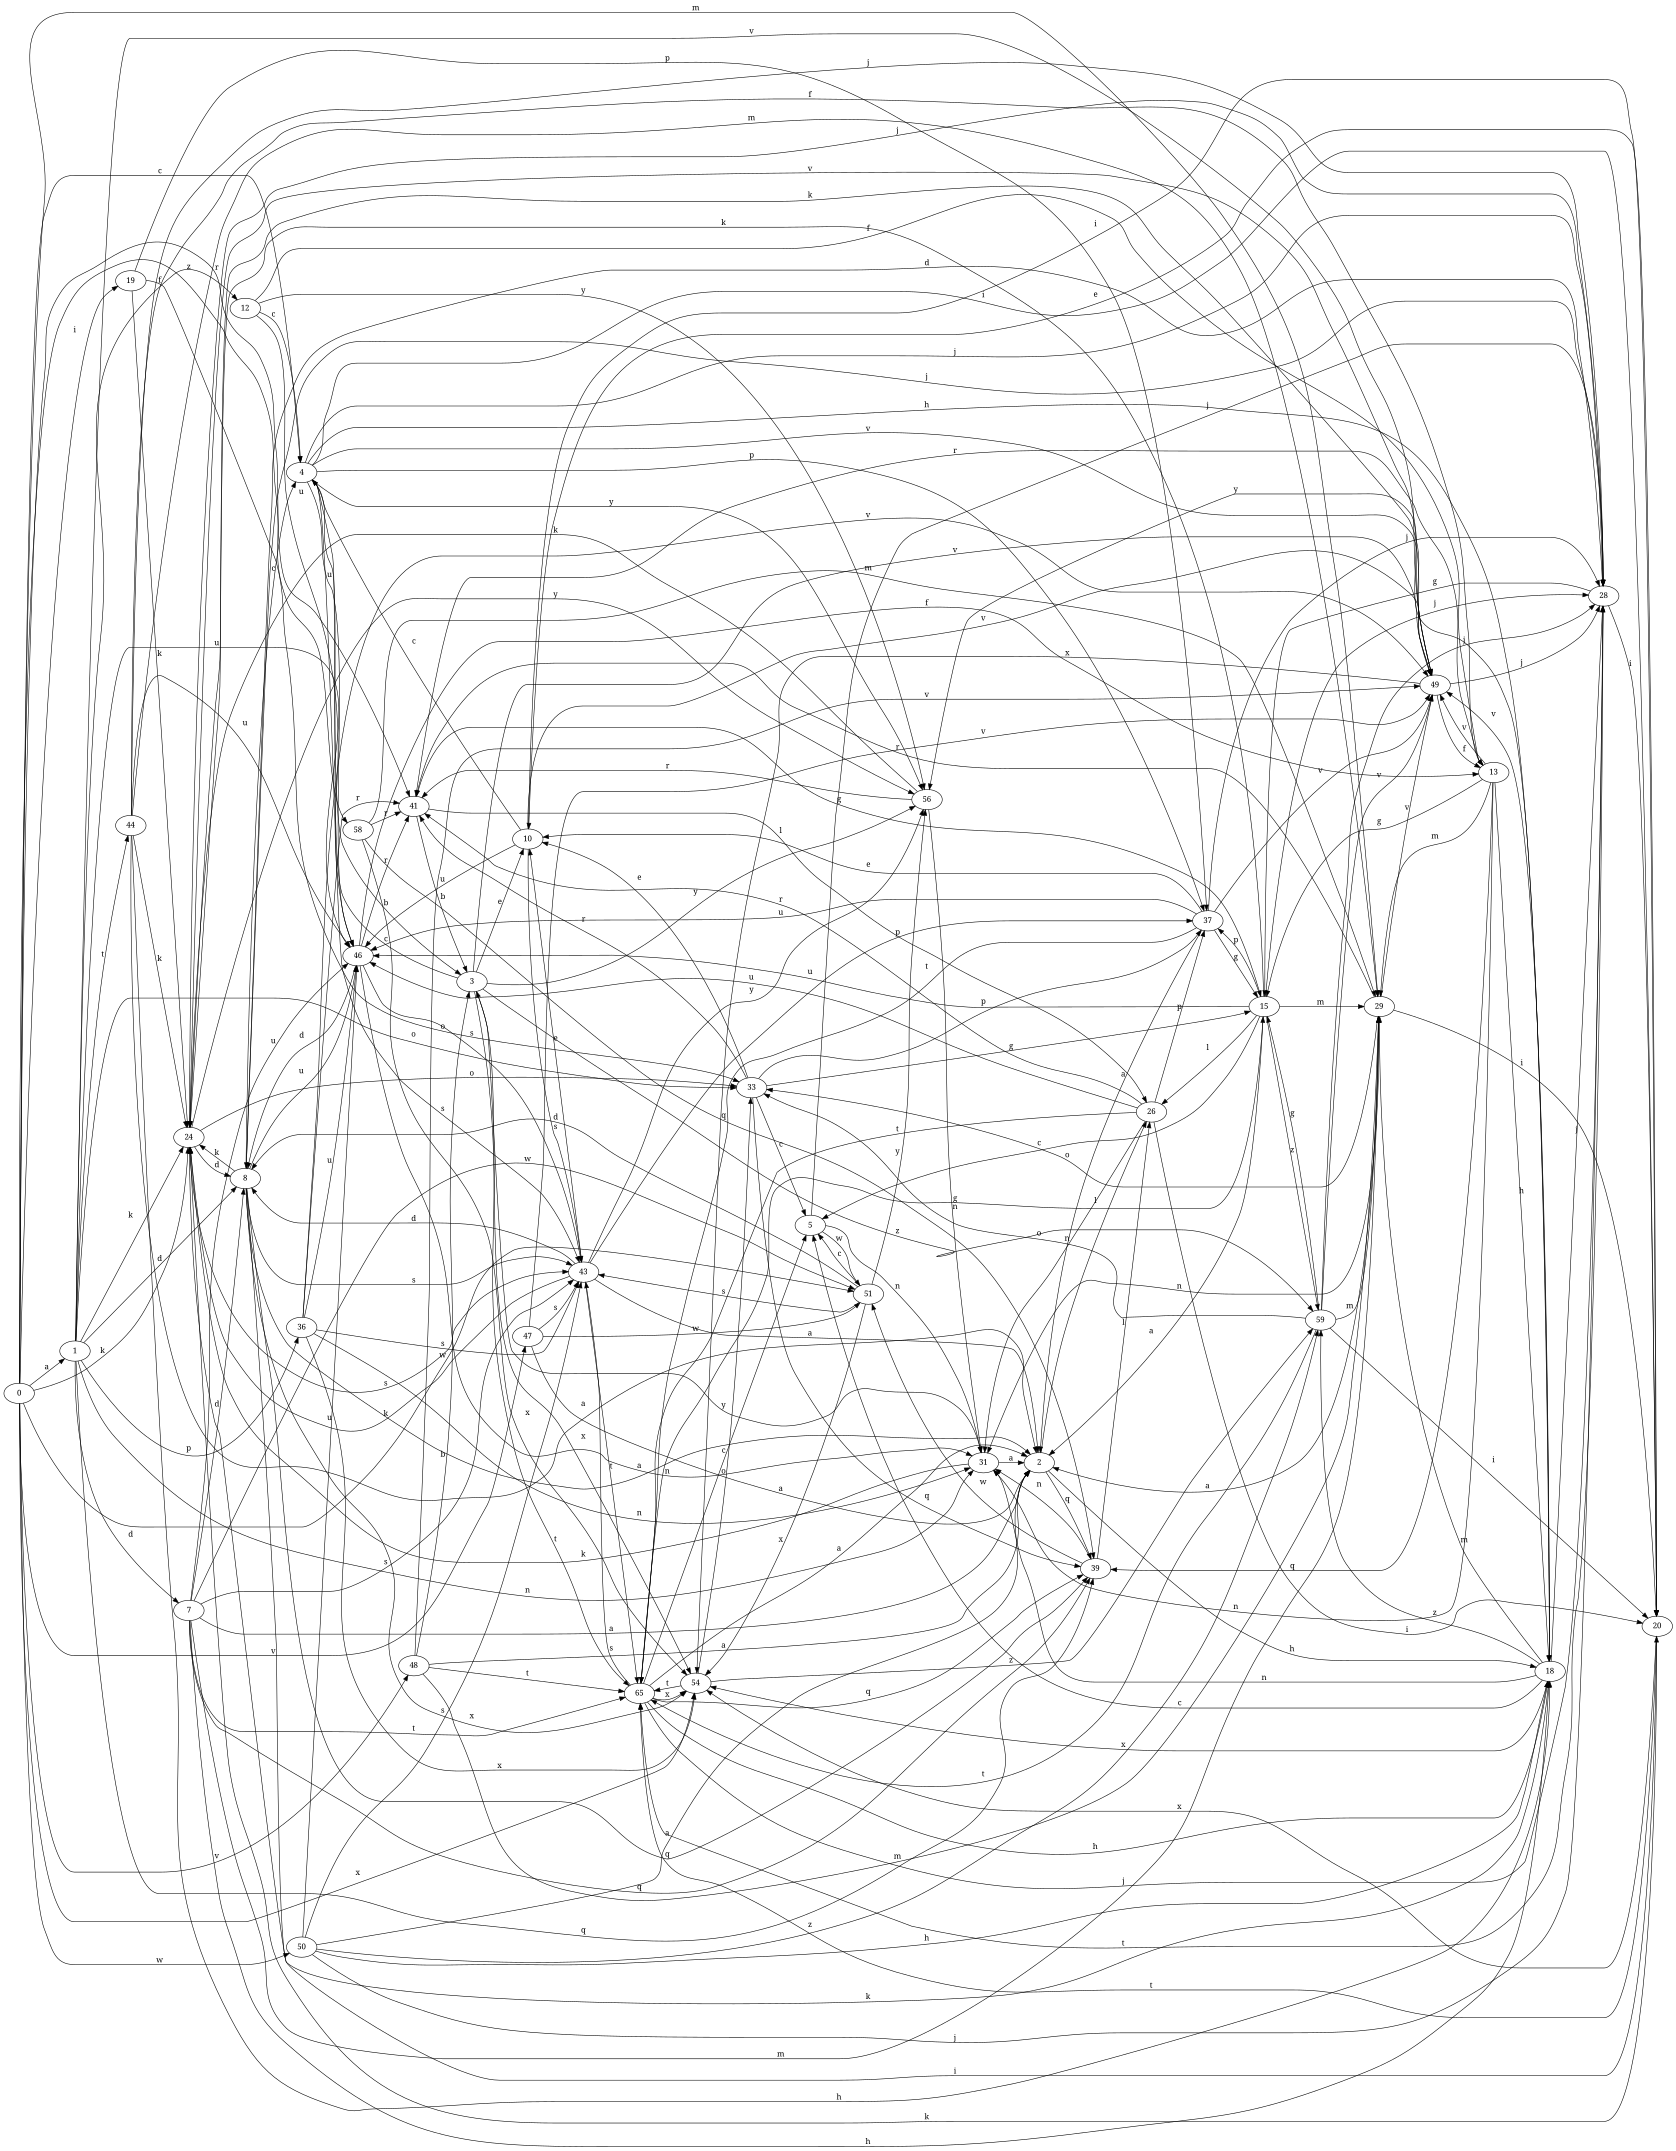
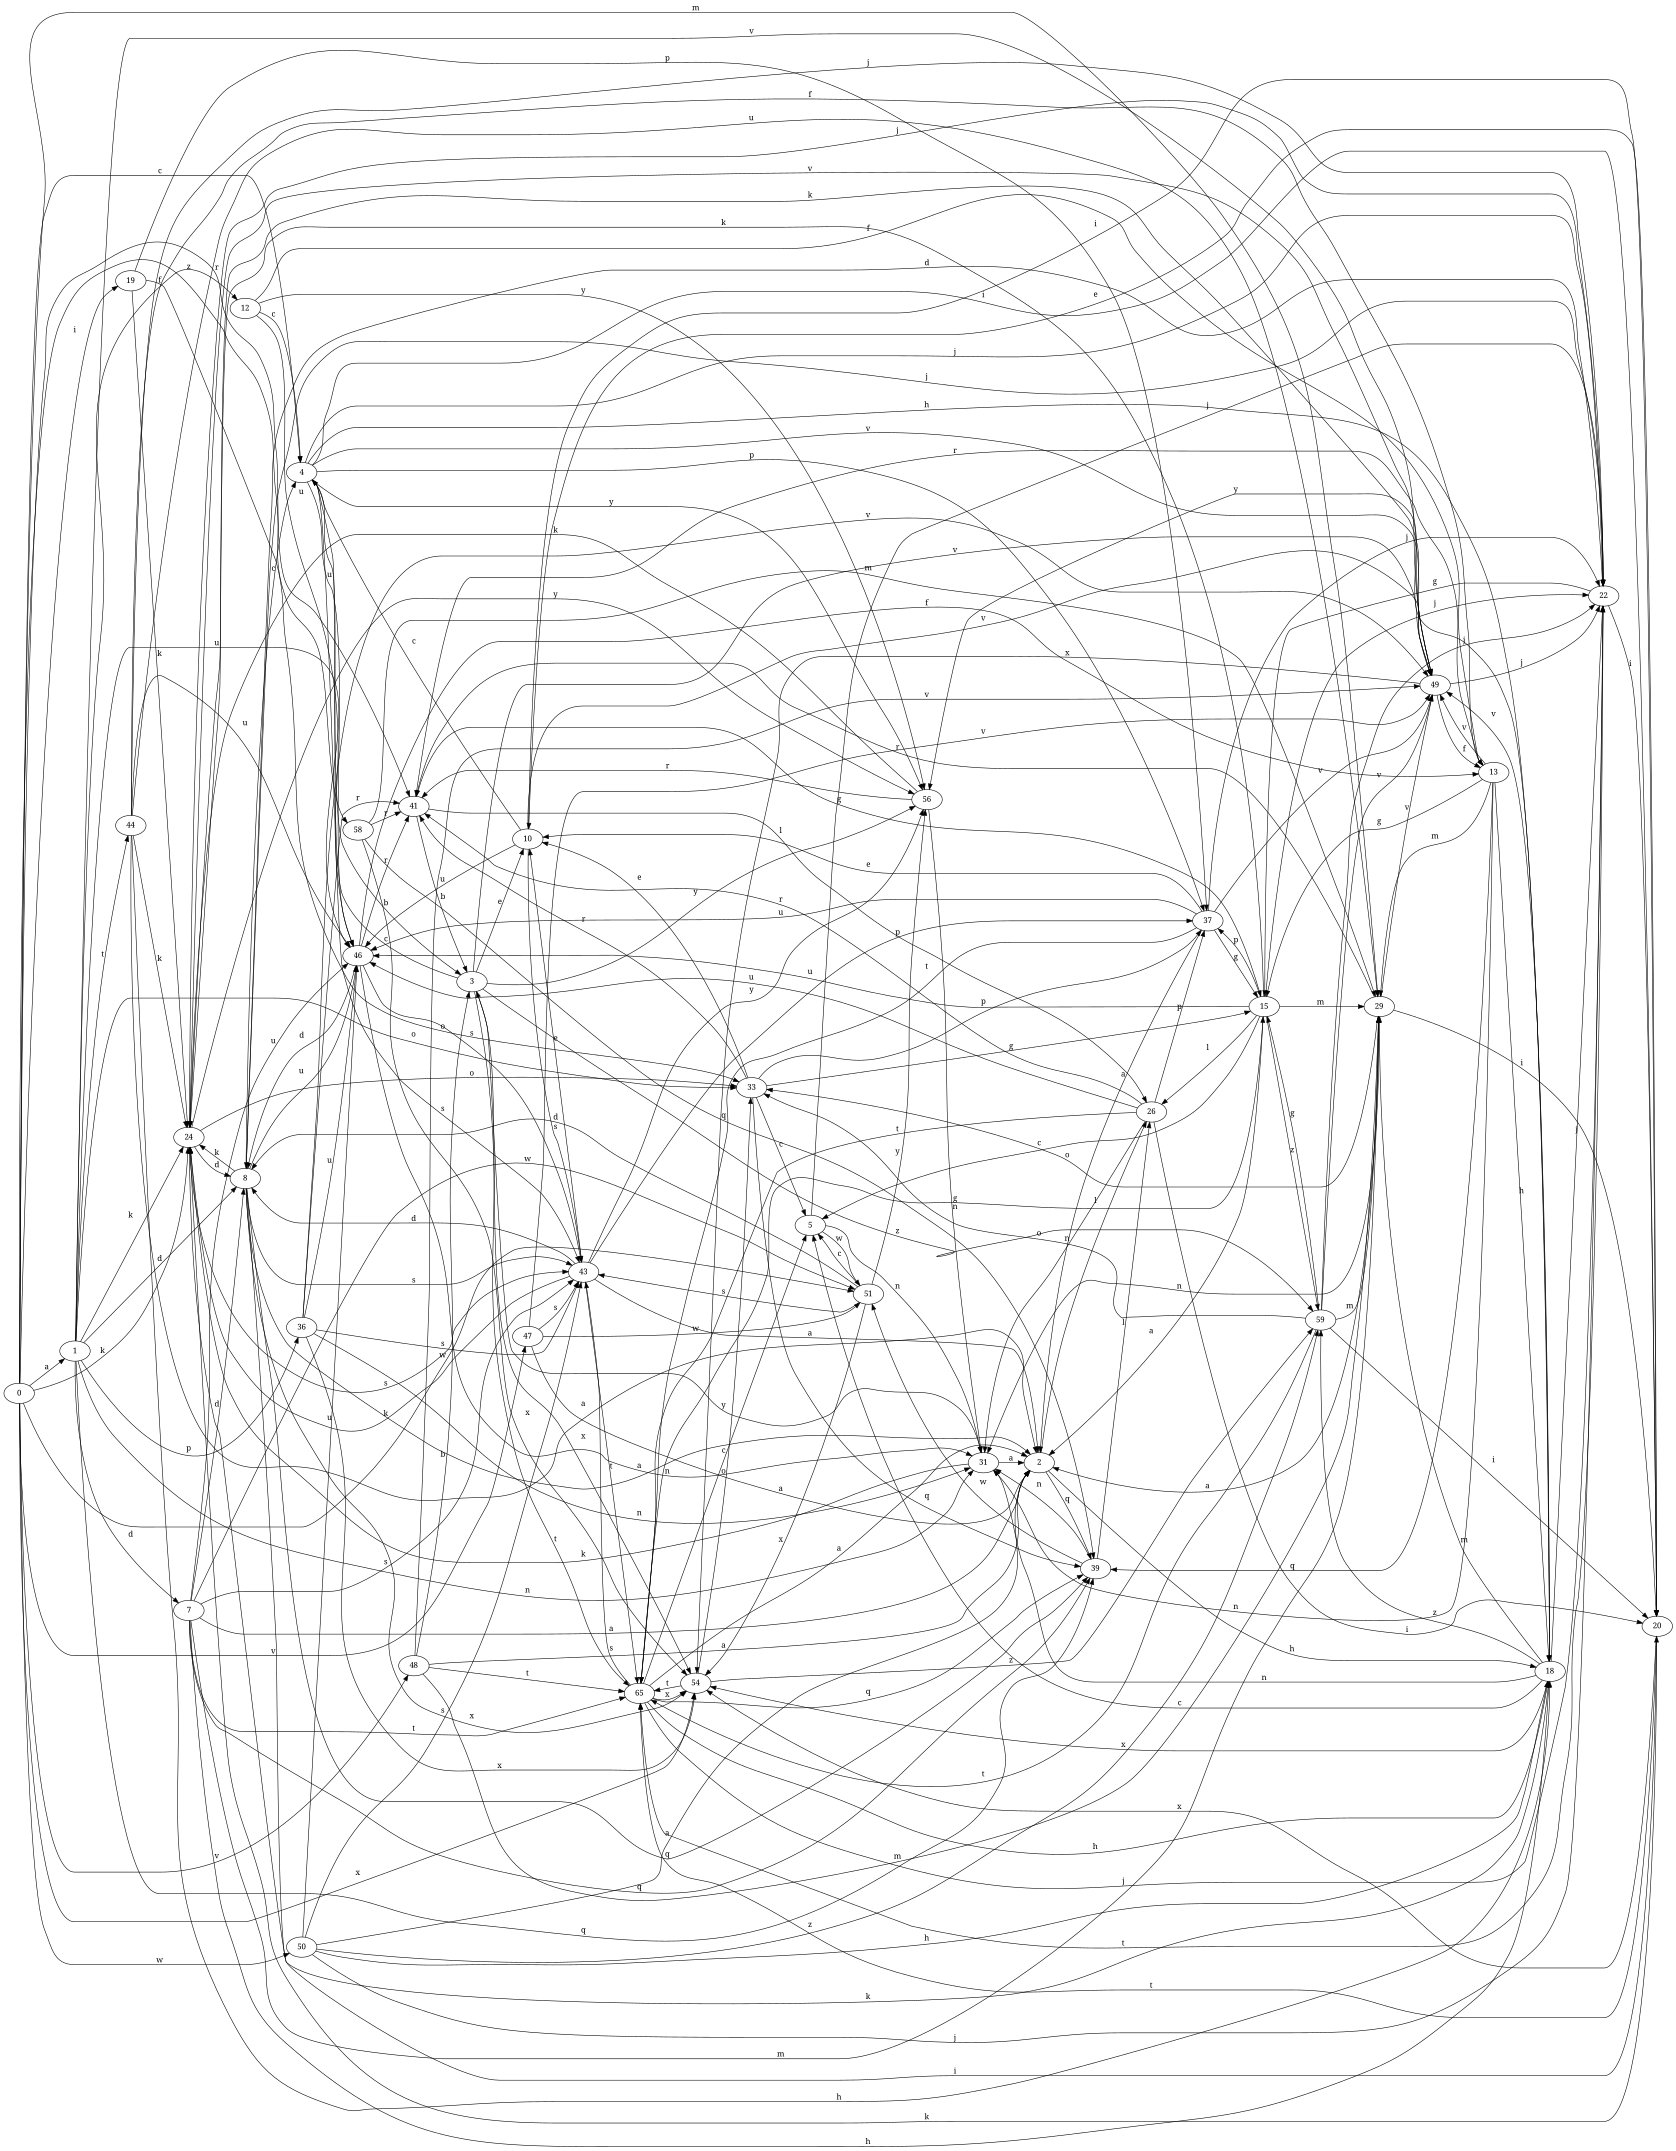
(752, 118) -> (752, 118)
(1604, 596) -> (1604, 596)
